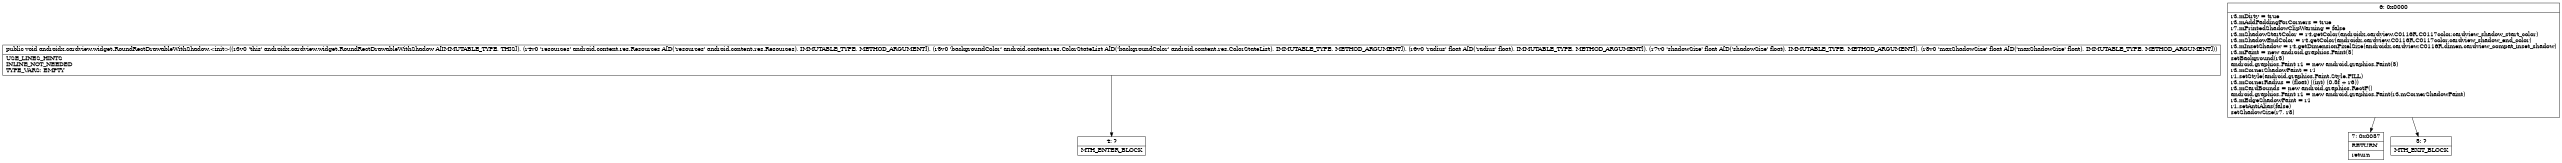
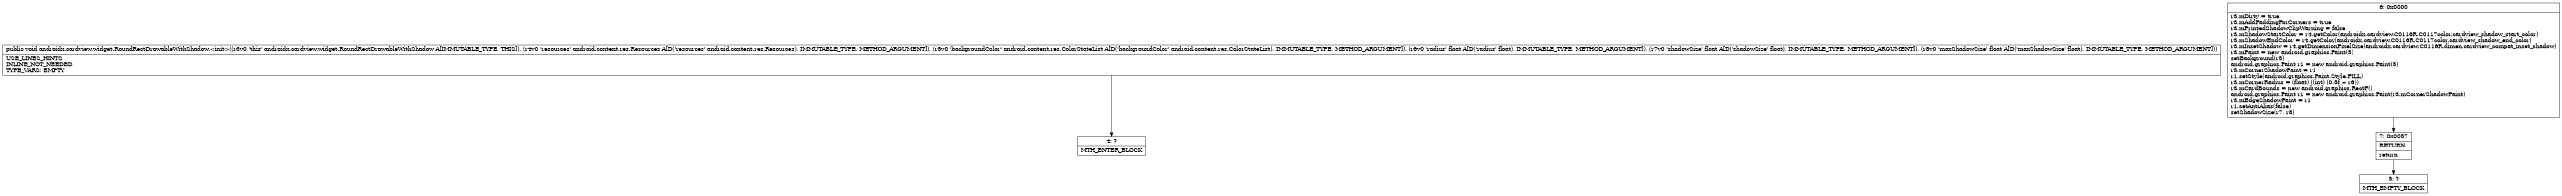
(2288, 29) -> (2288, 29)
(2415, 125) -> (2394, 165)
(2421, 150) -> (2394, 188)
